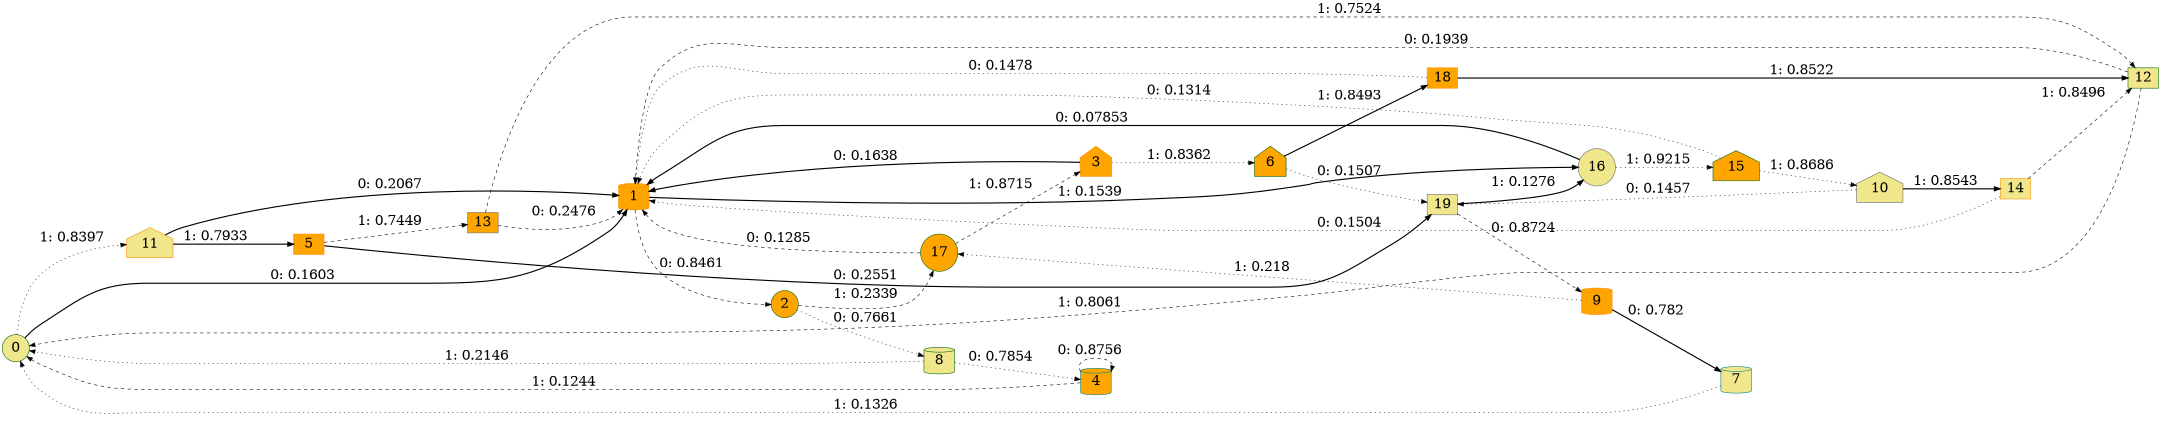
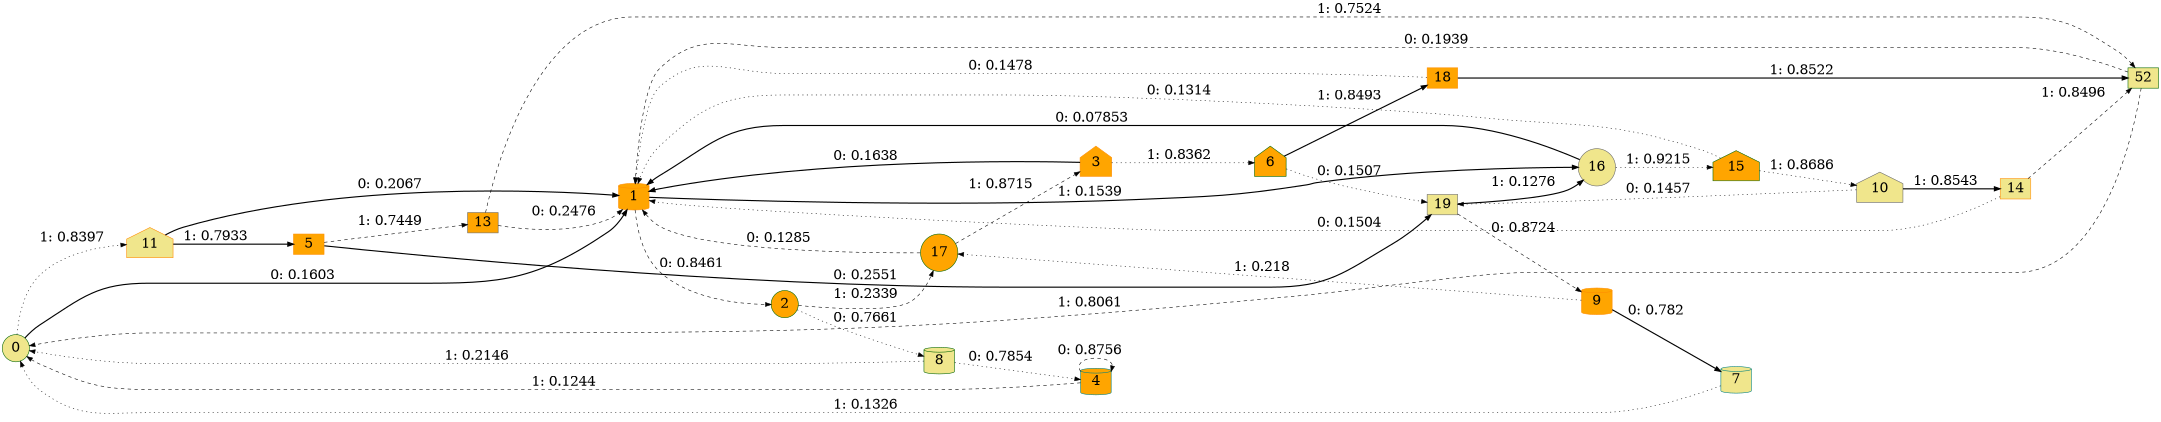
(2143, 78) -> (2143, 78)
